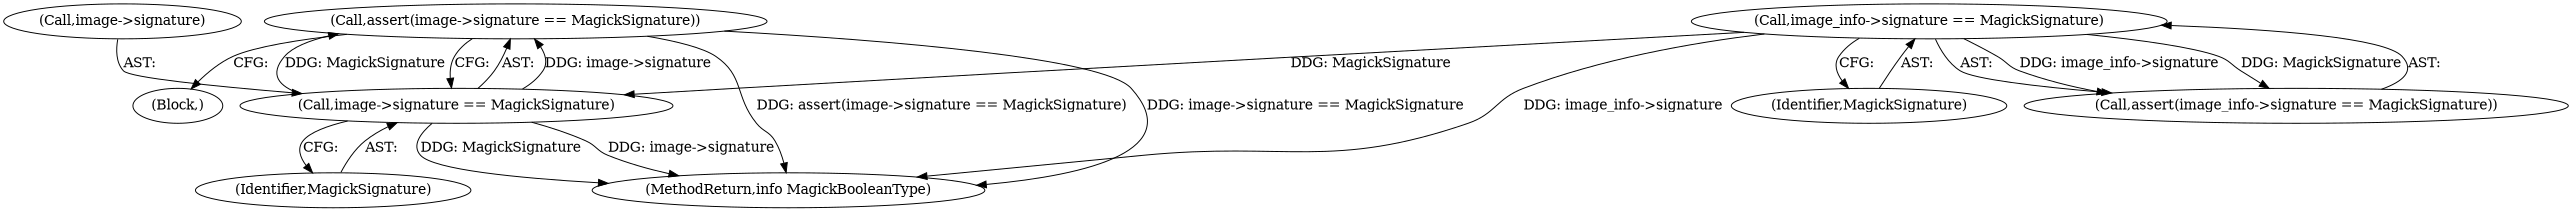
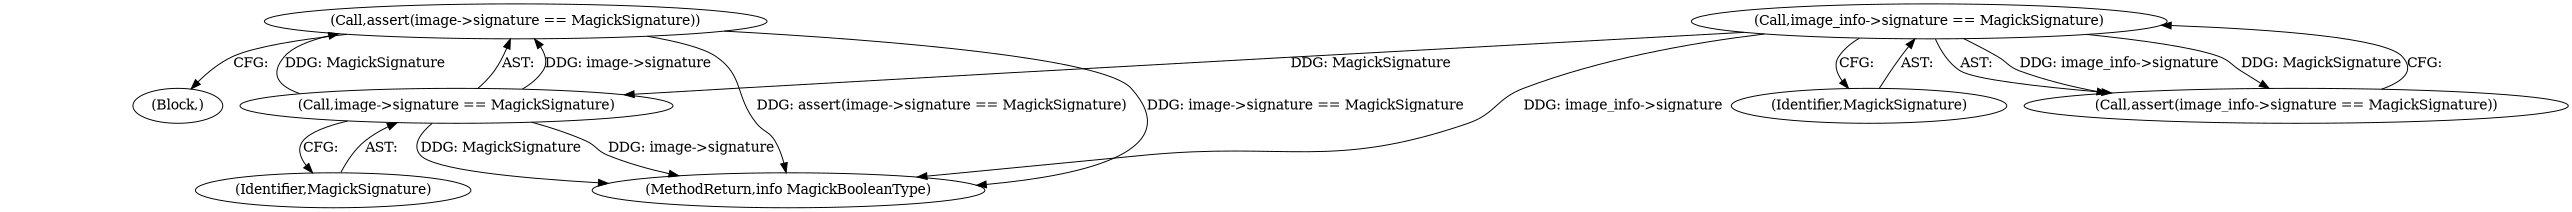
(123, 21) -> none
(455, 55) -> none
(2427, 64) -> (2427, 64)
